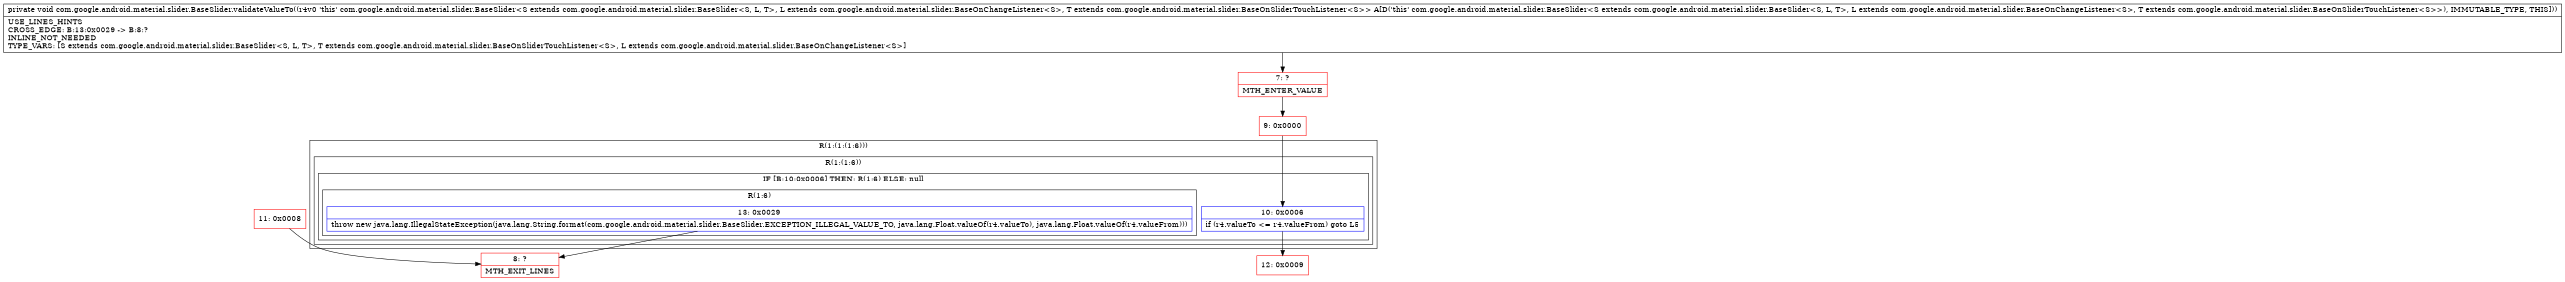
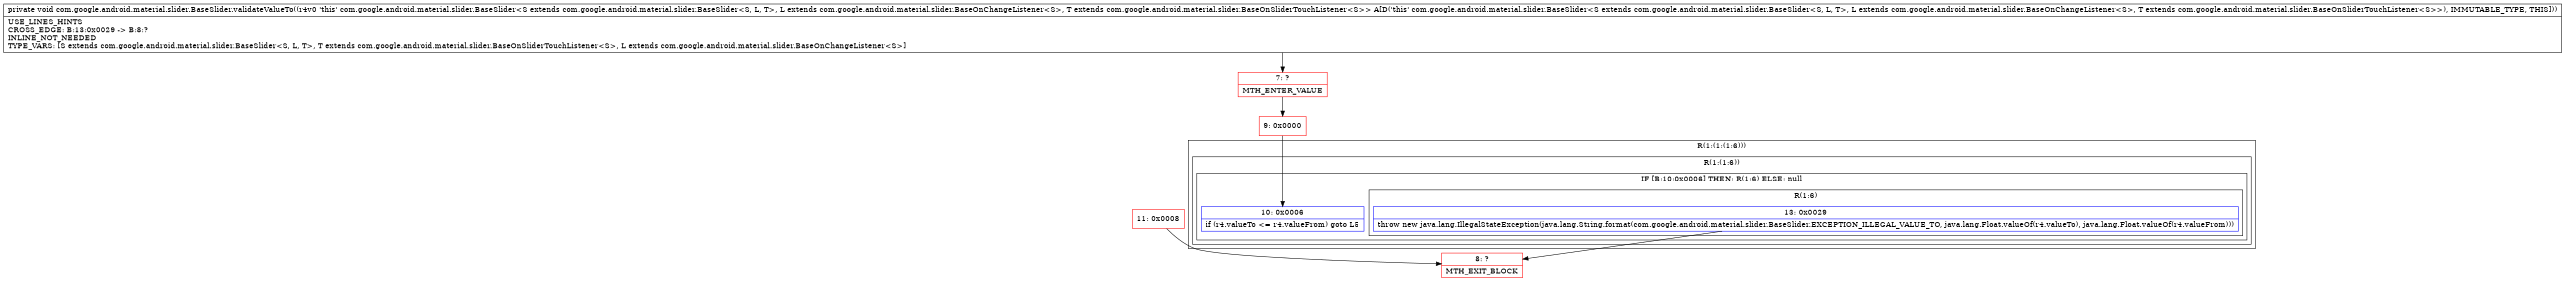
(1283, 265) -> none
(520, 271) -> (1482, 271)
